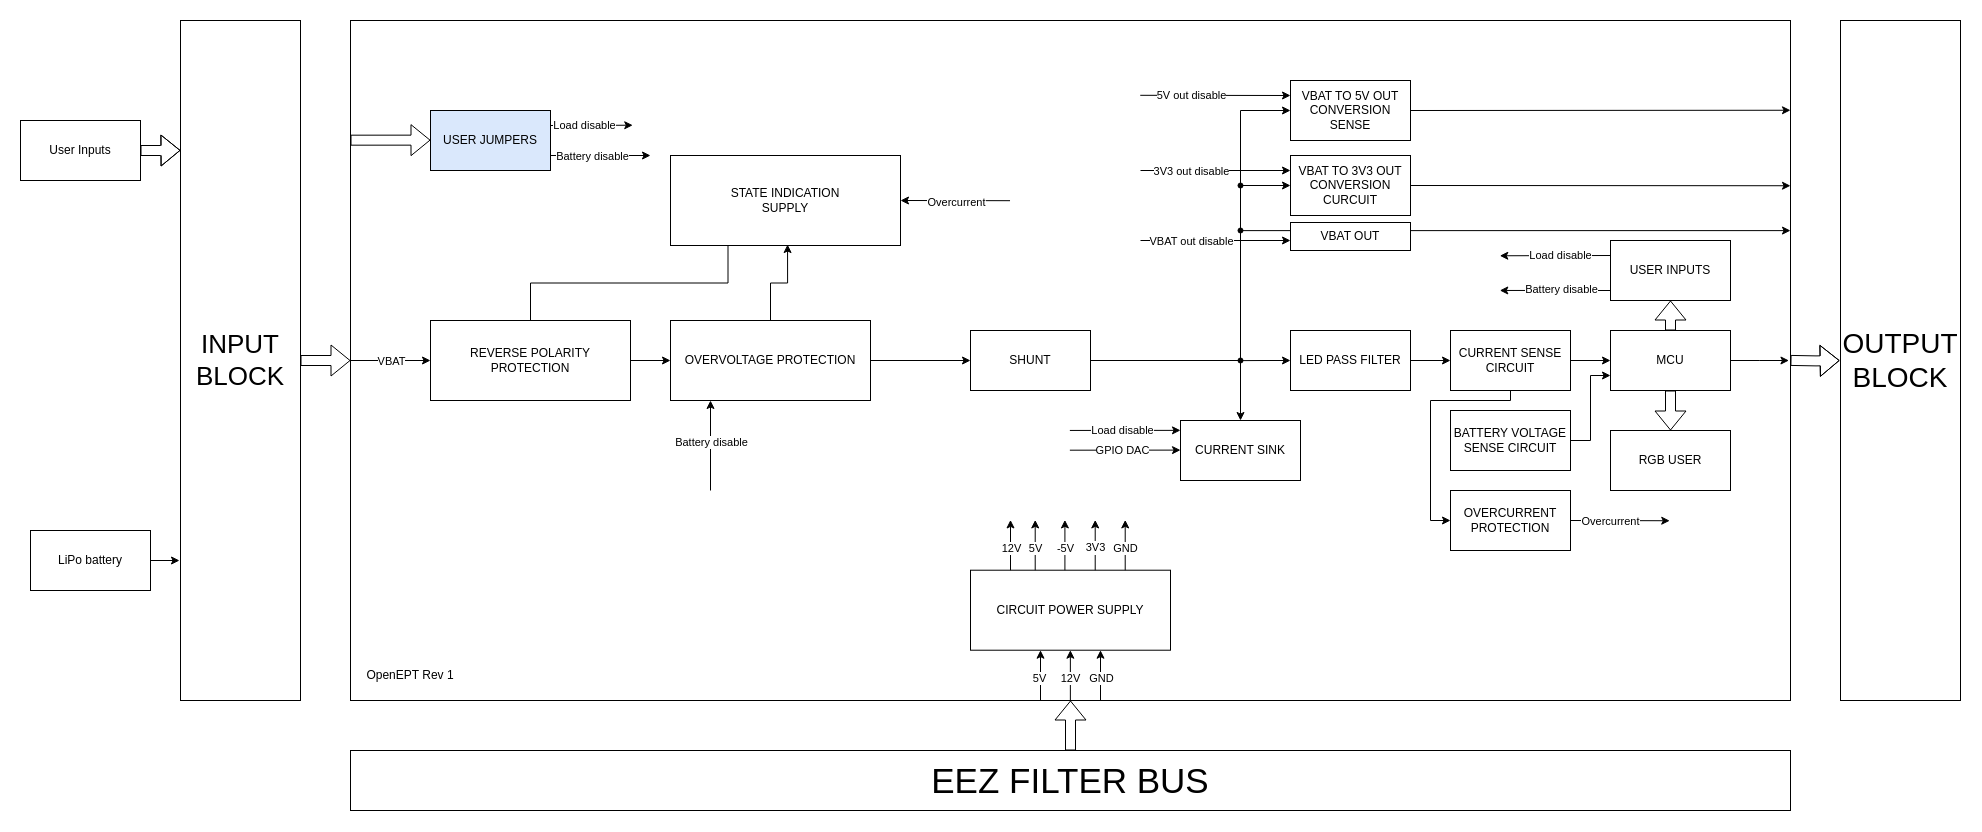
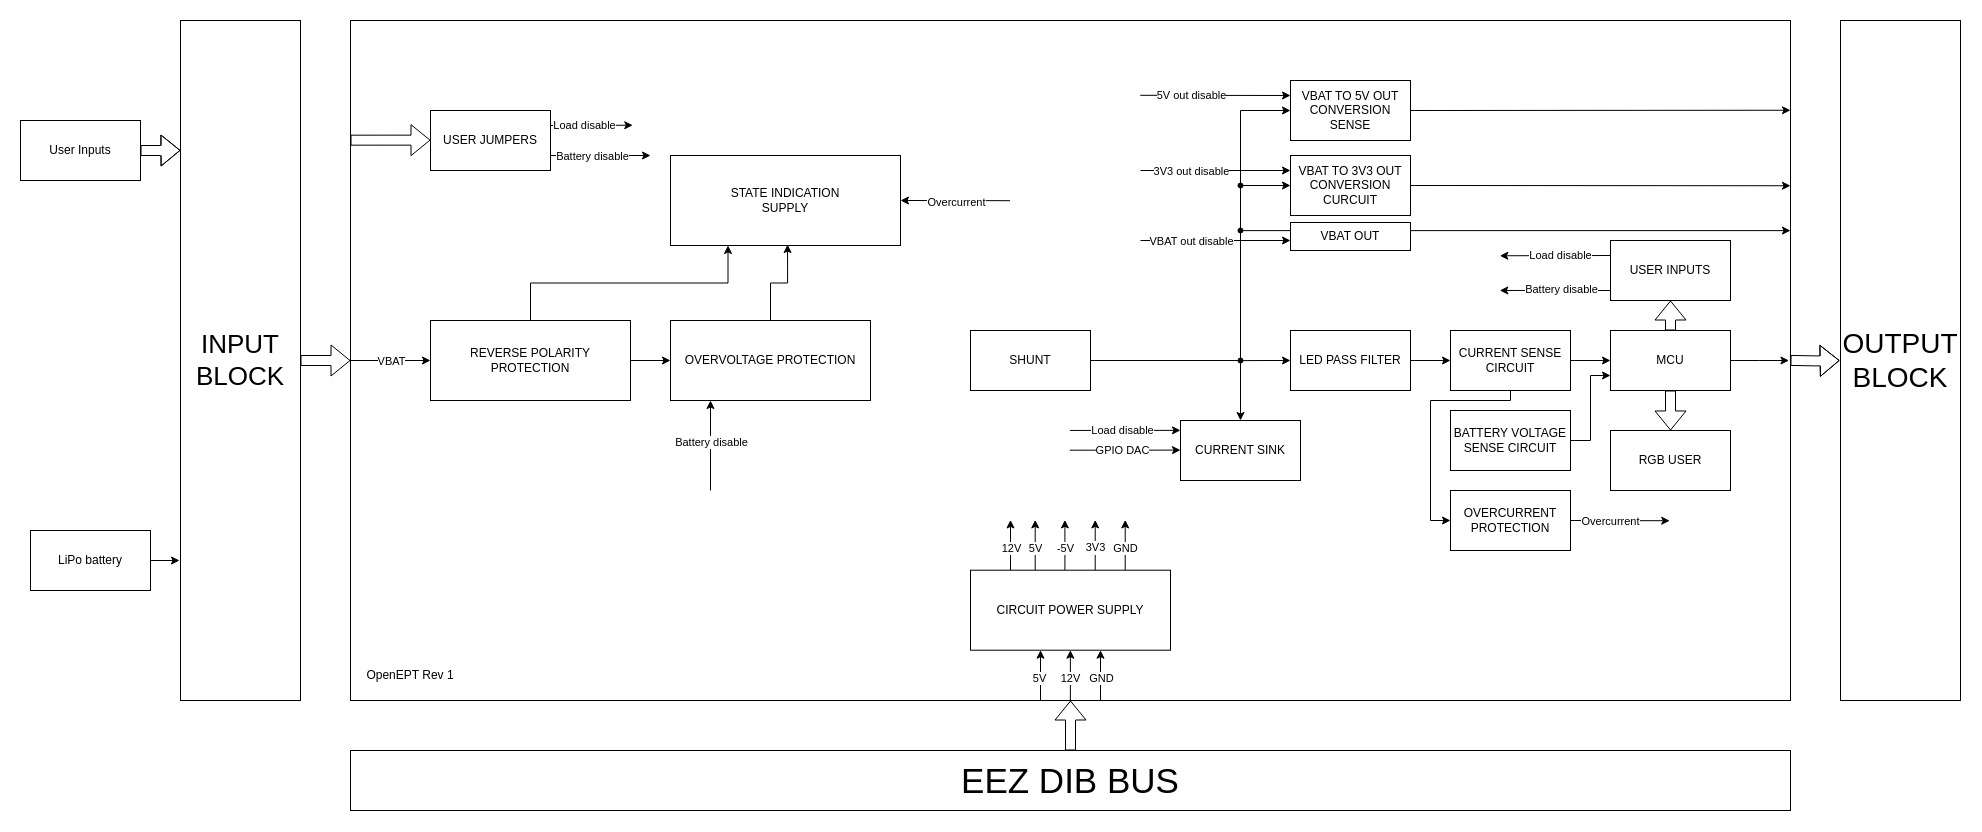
(491, 141) -> (491, 141)
(728, 251) -> (728, 254)
(917, 361) -> none
(1071, 781) -> (1071, 781)
